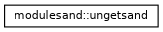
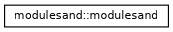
(81, 16) -> (87, 16)
